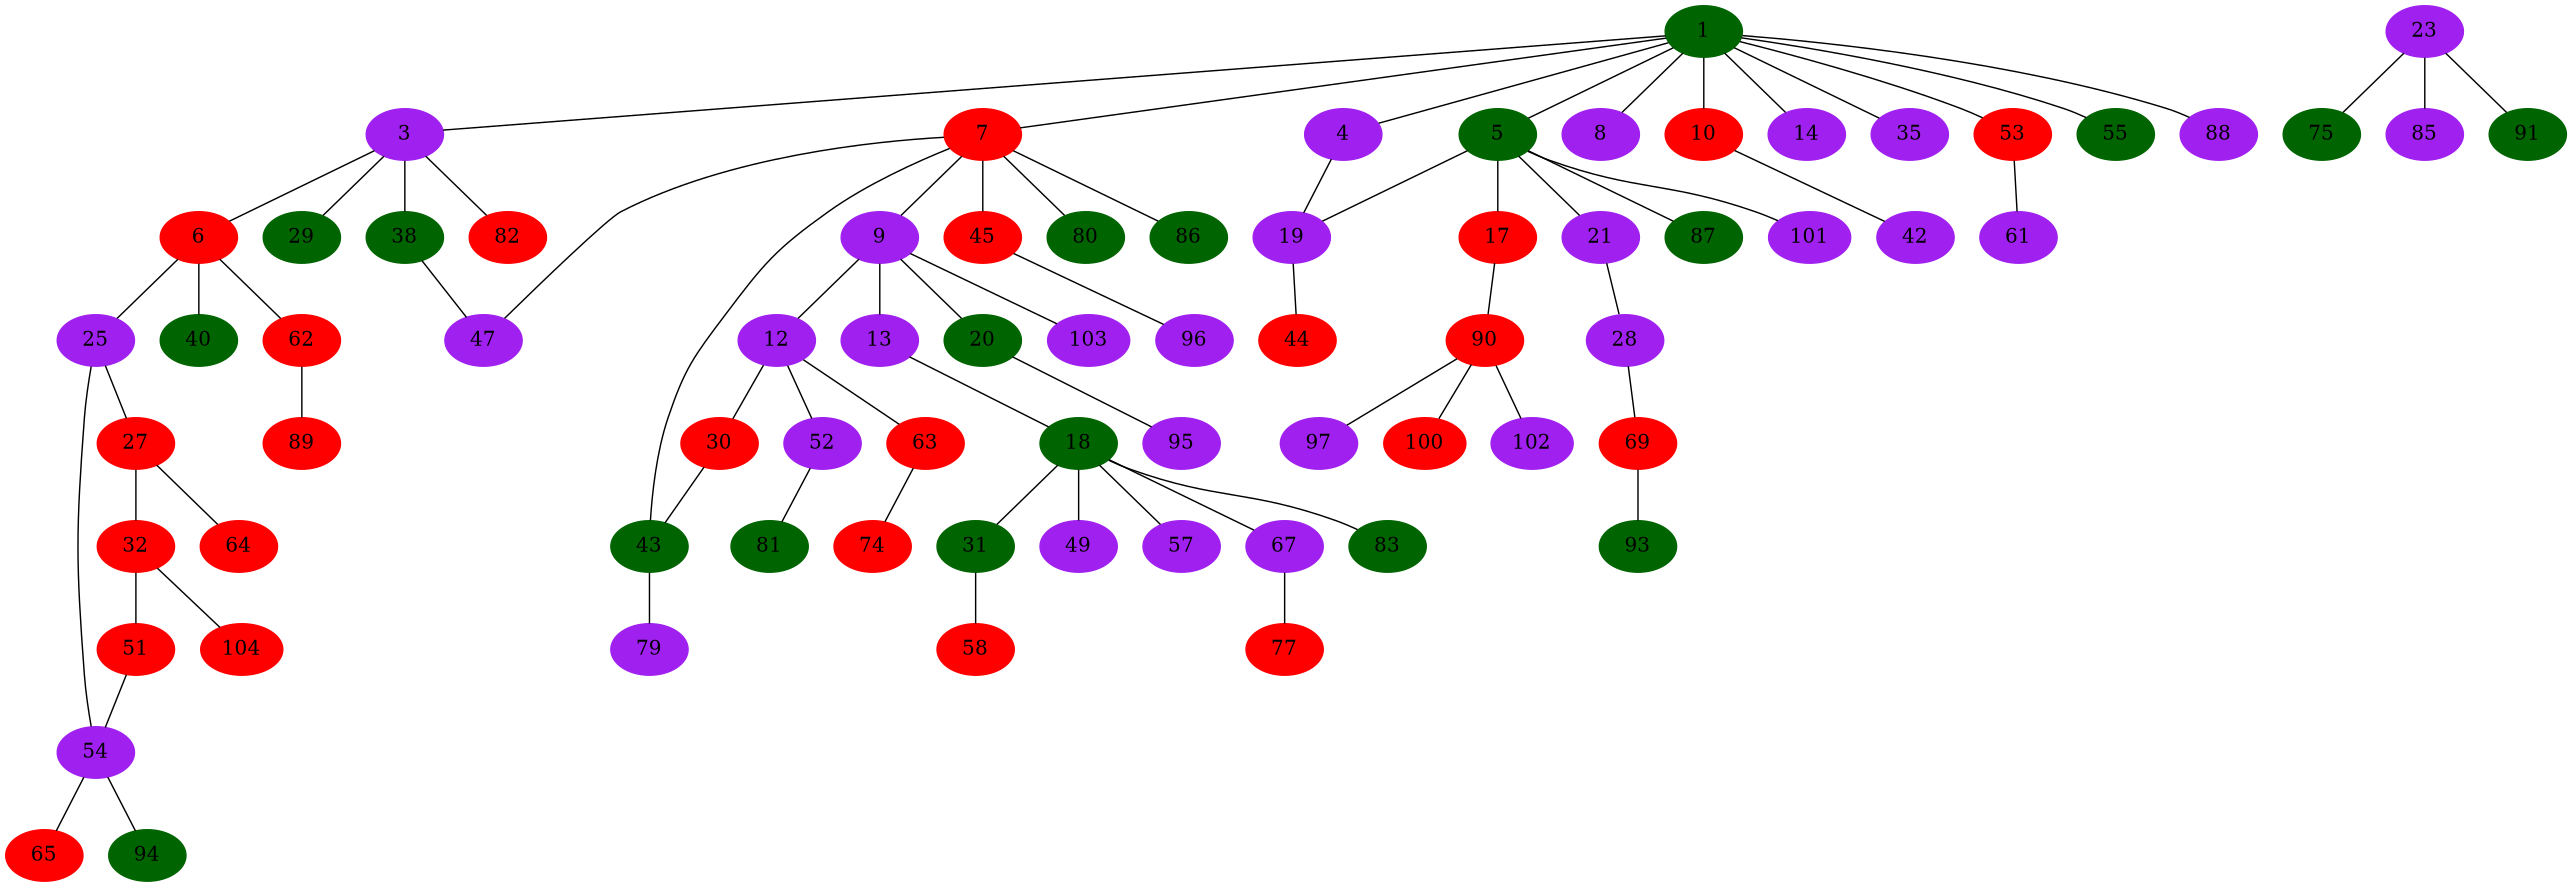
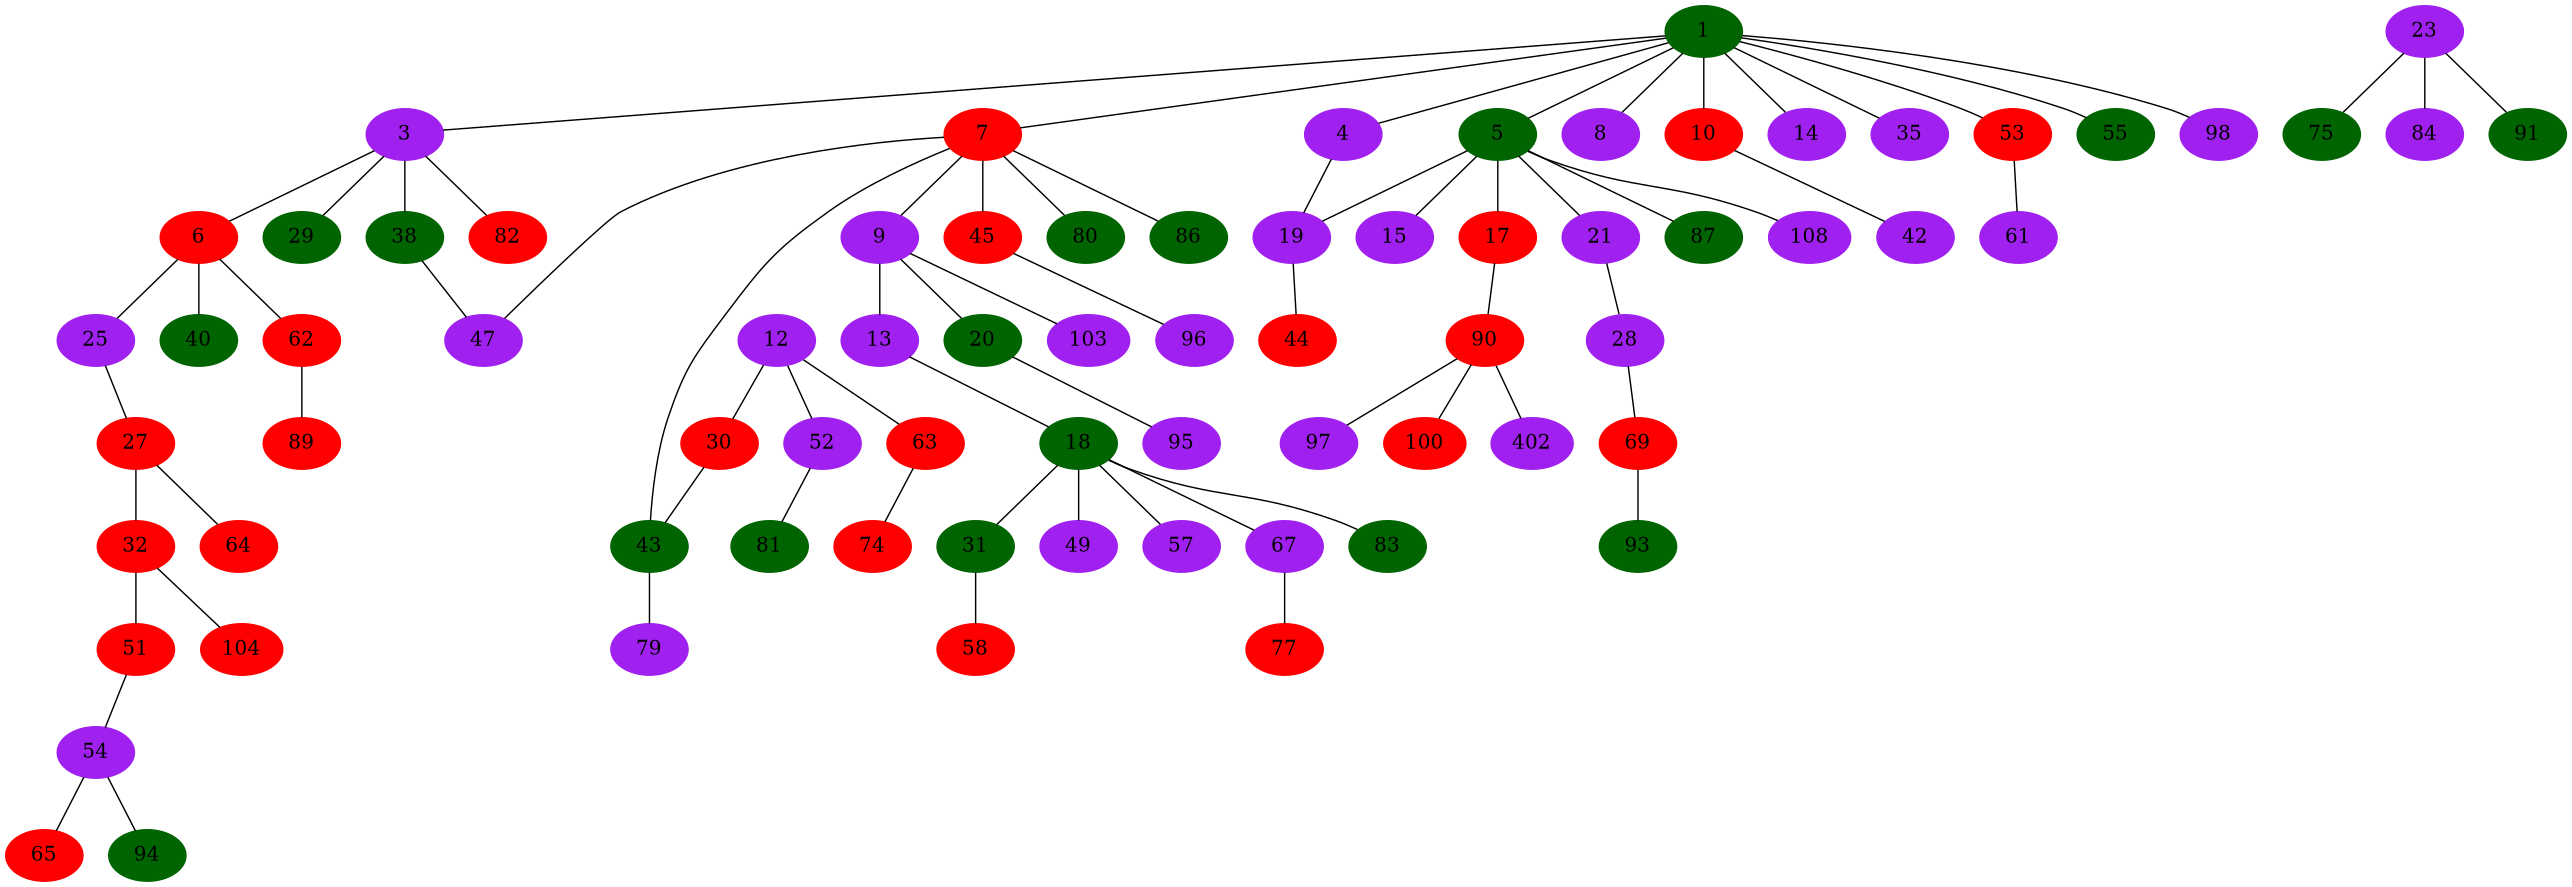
(2219, 134) -> (2219, 134)
(2425, 134) -> (2425, 134)
none -> (1395, 237)
(1810, 237) -> (1810, 237)
(828, 289) -> none
(1532, 443) -> (1532, 443)
(78, 546) -> none
